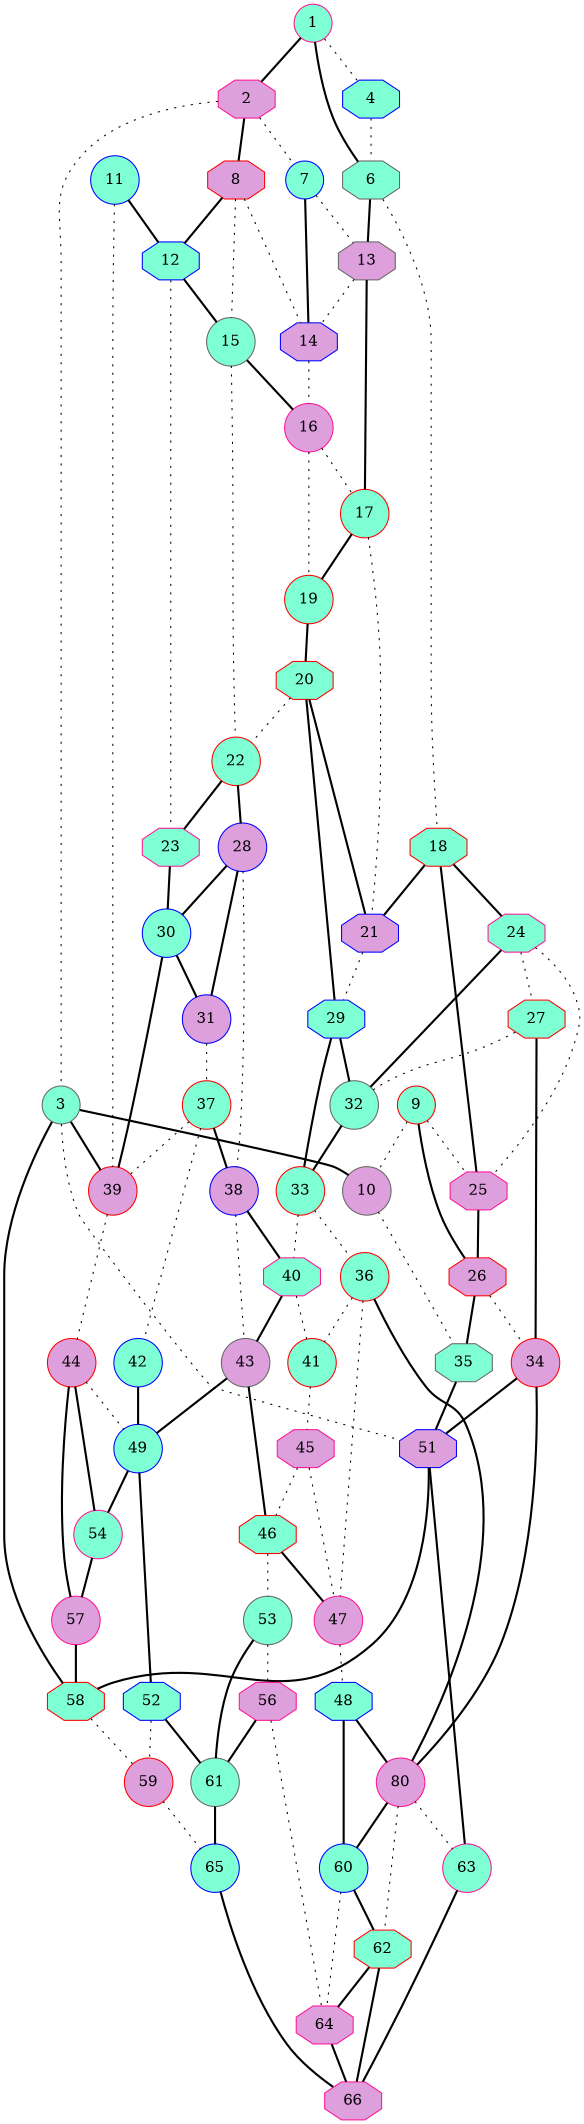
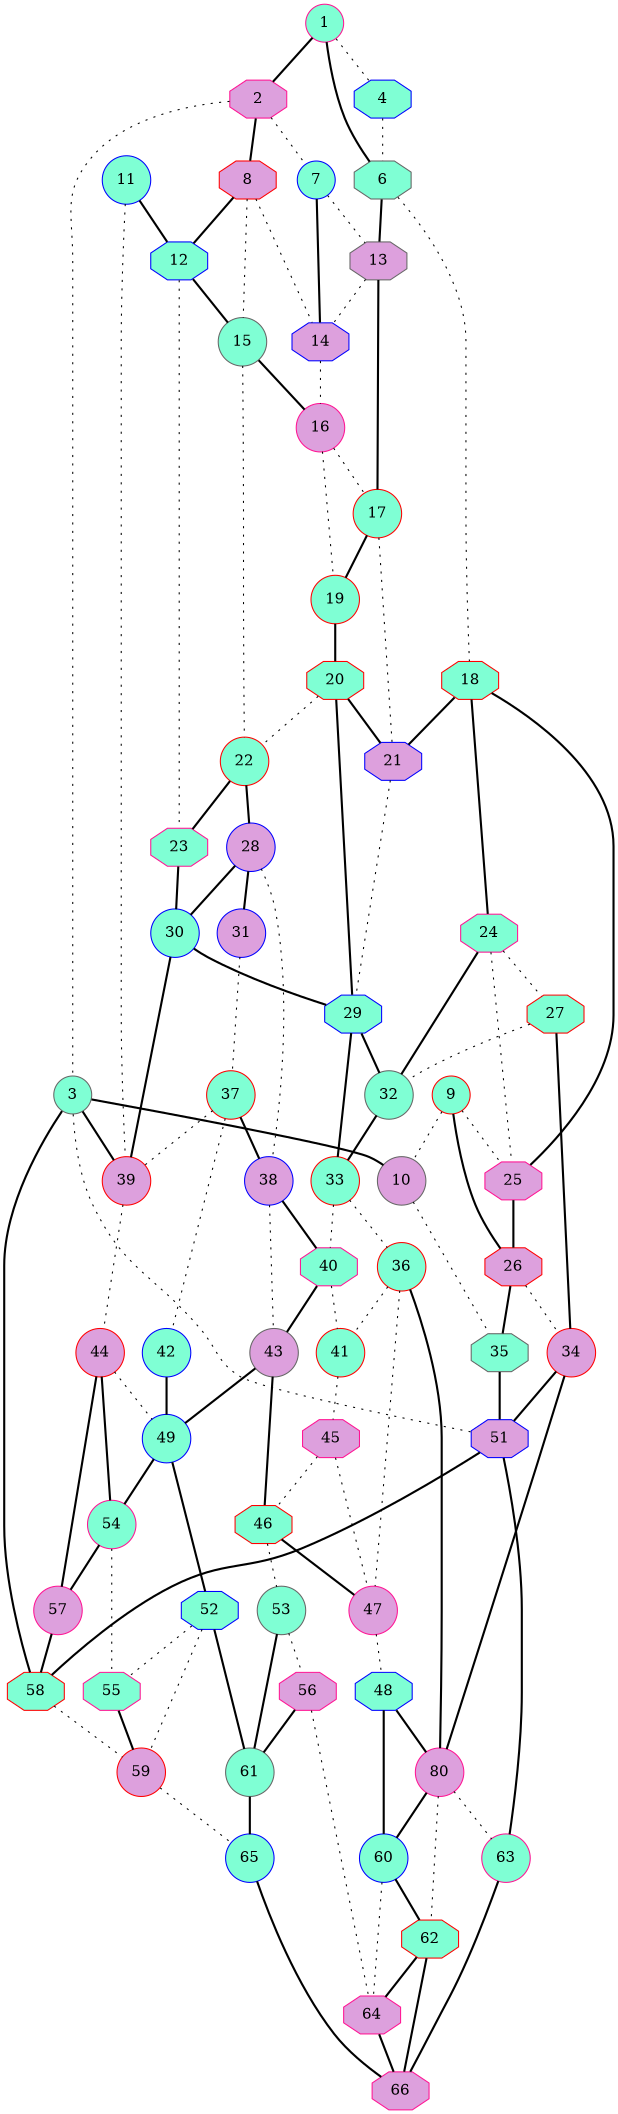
(187, 976) -> (258, 980)
none -> (112, 1691)
